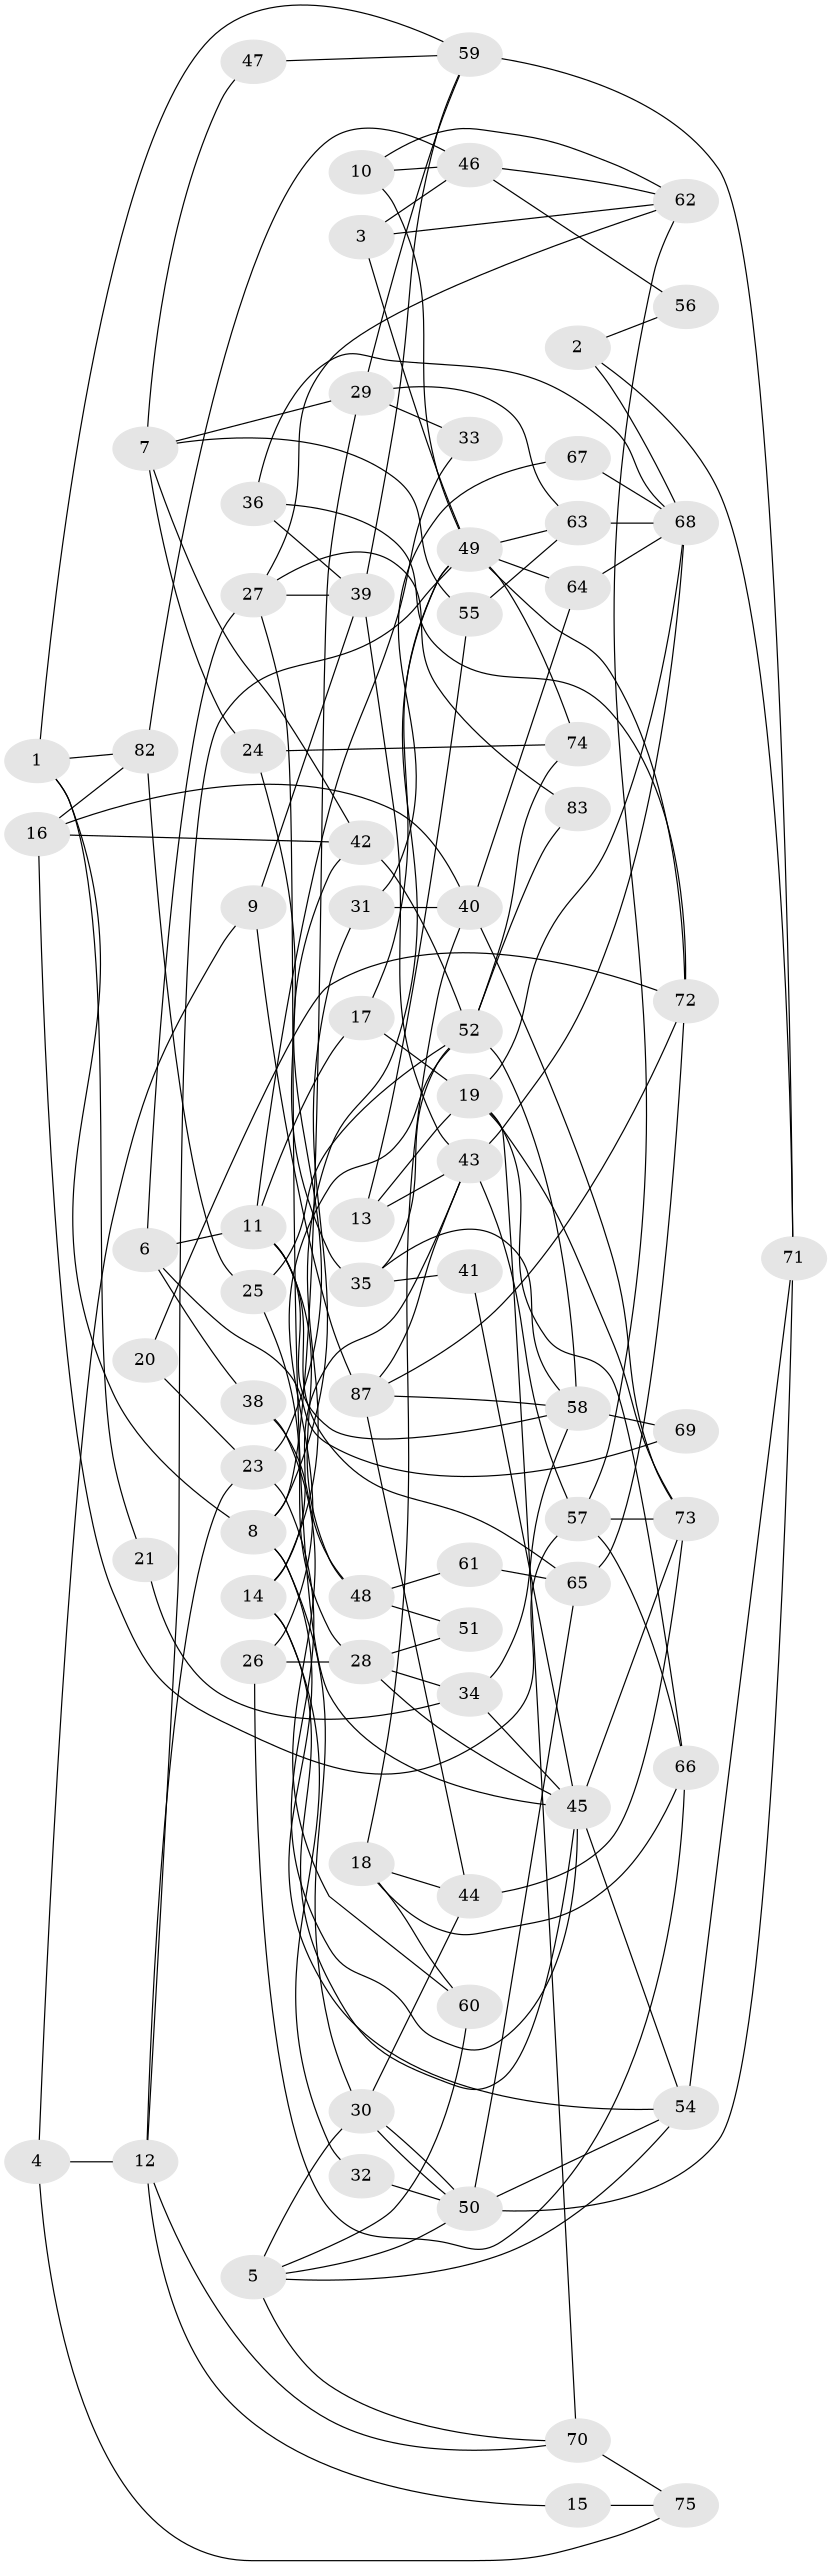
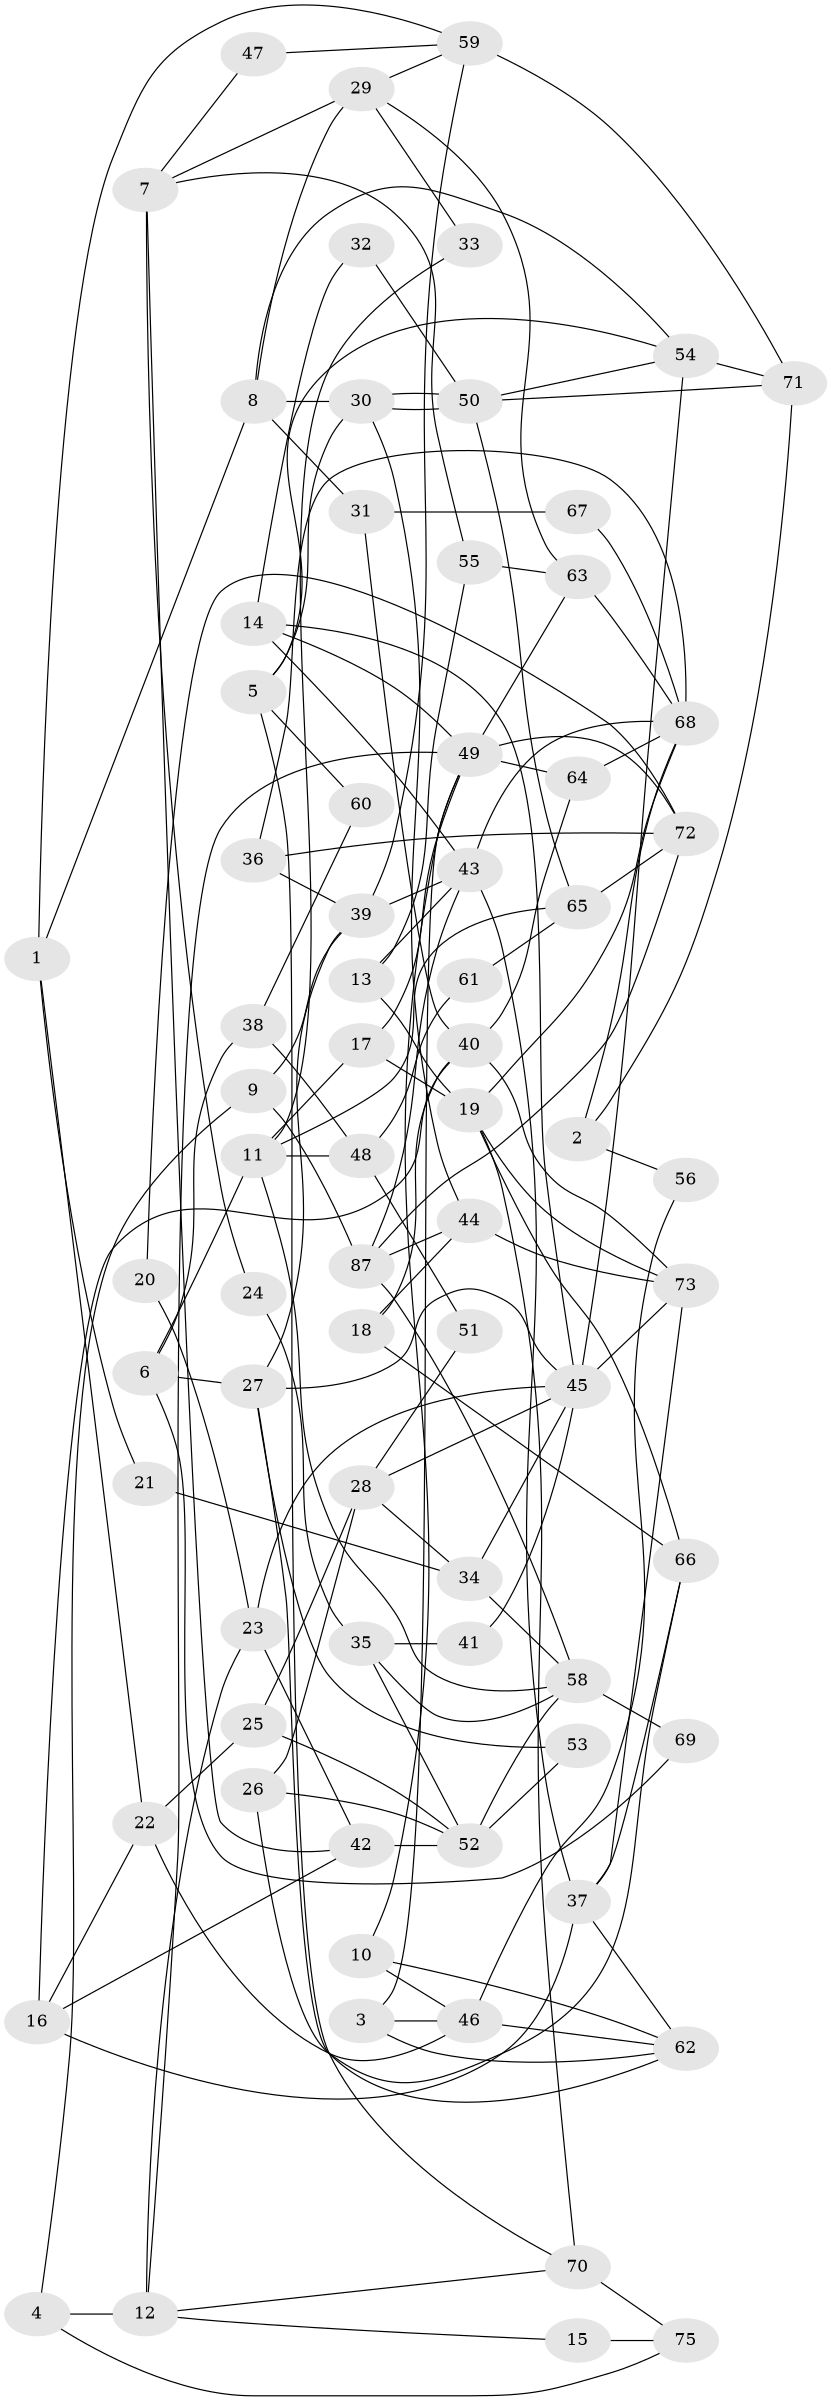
(578, 744) -> none
(145, 751) -> (145, 1824)
(578, 809) -> (578, 1746)
(578, 1519) -> (578, 1902)
(416, 1935) -> none
(368, 2256) -> none
